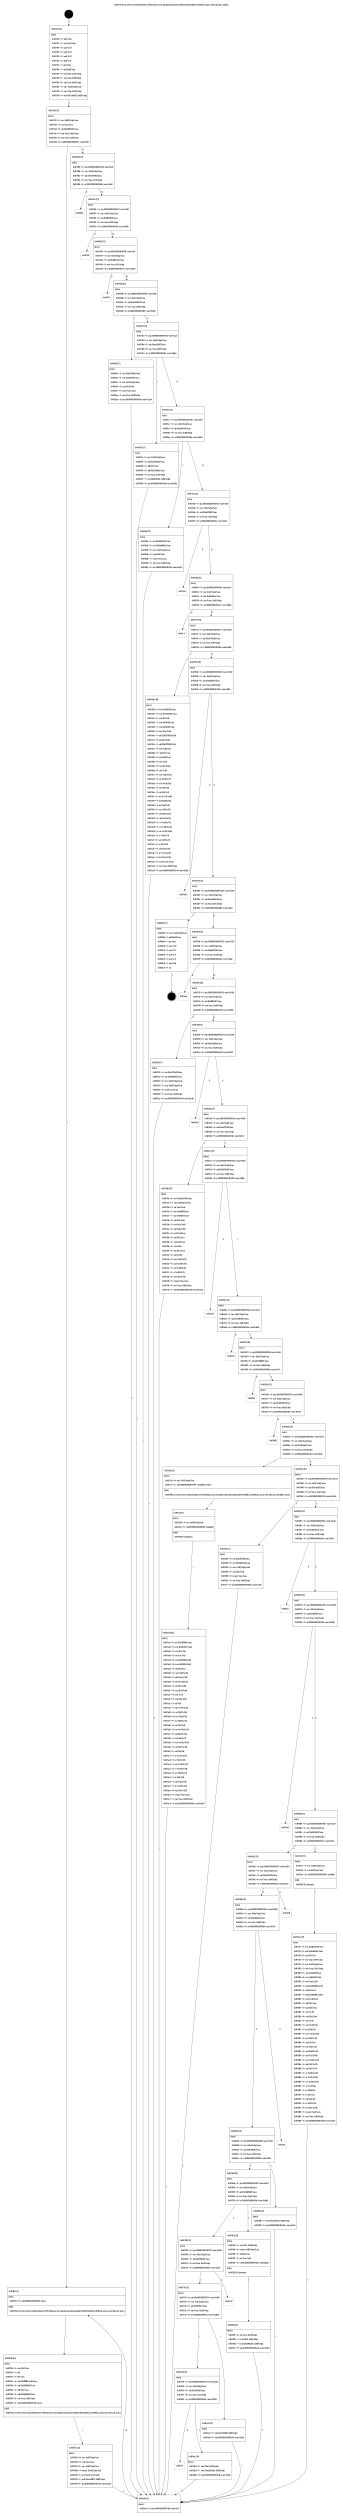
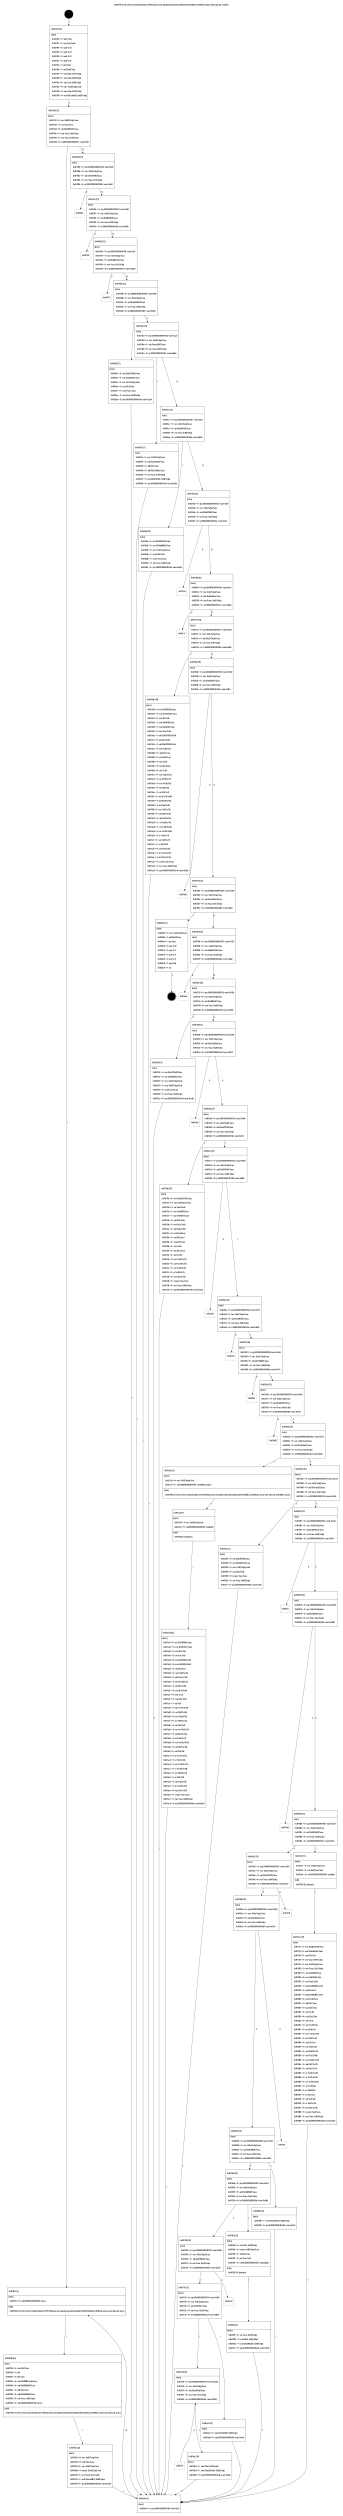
(184, 2432) -> (190, 2434)
